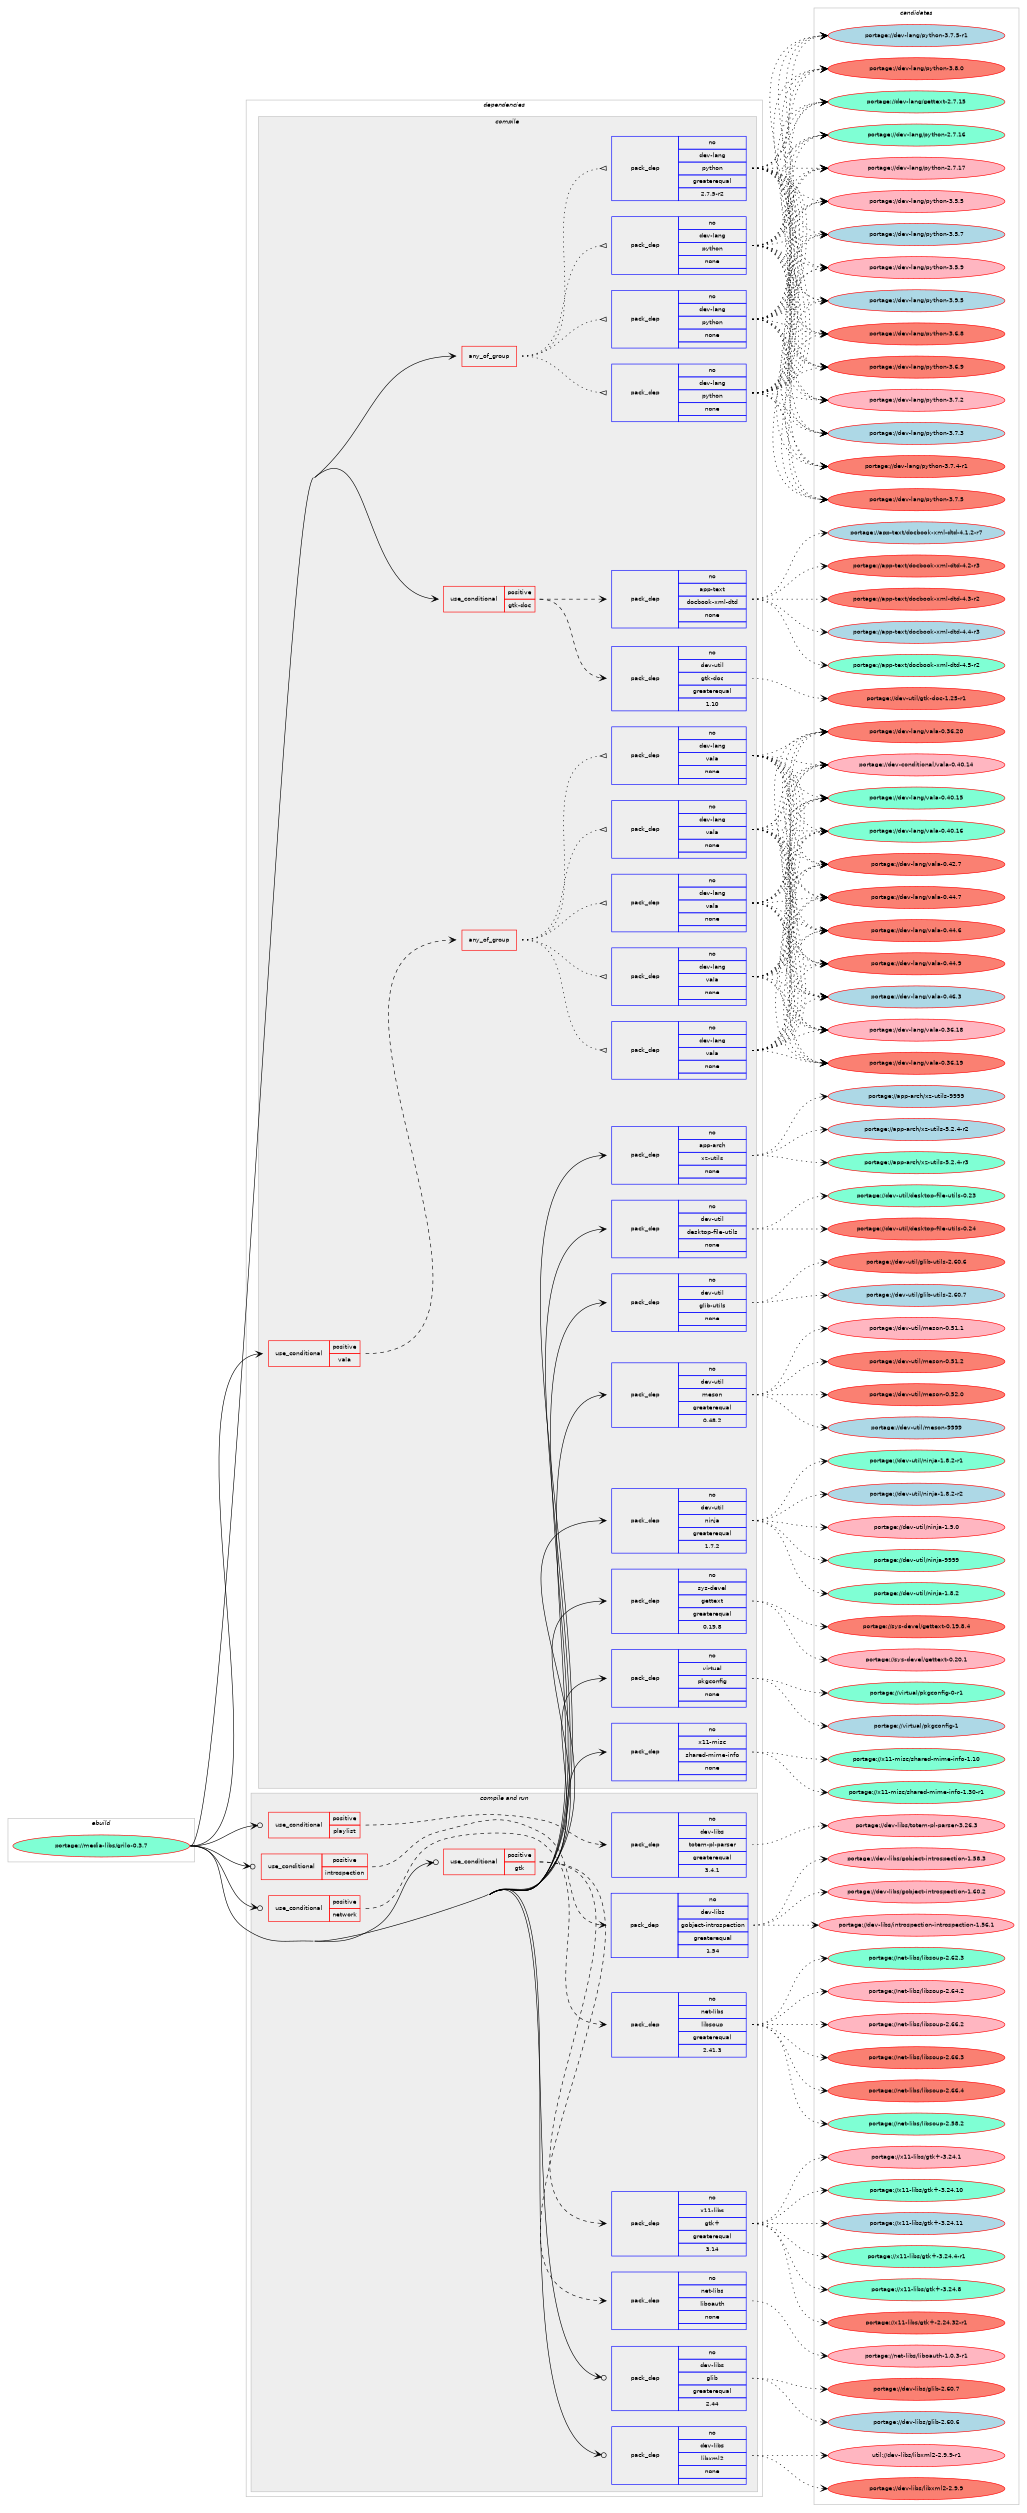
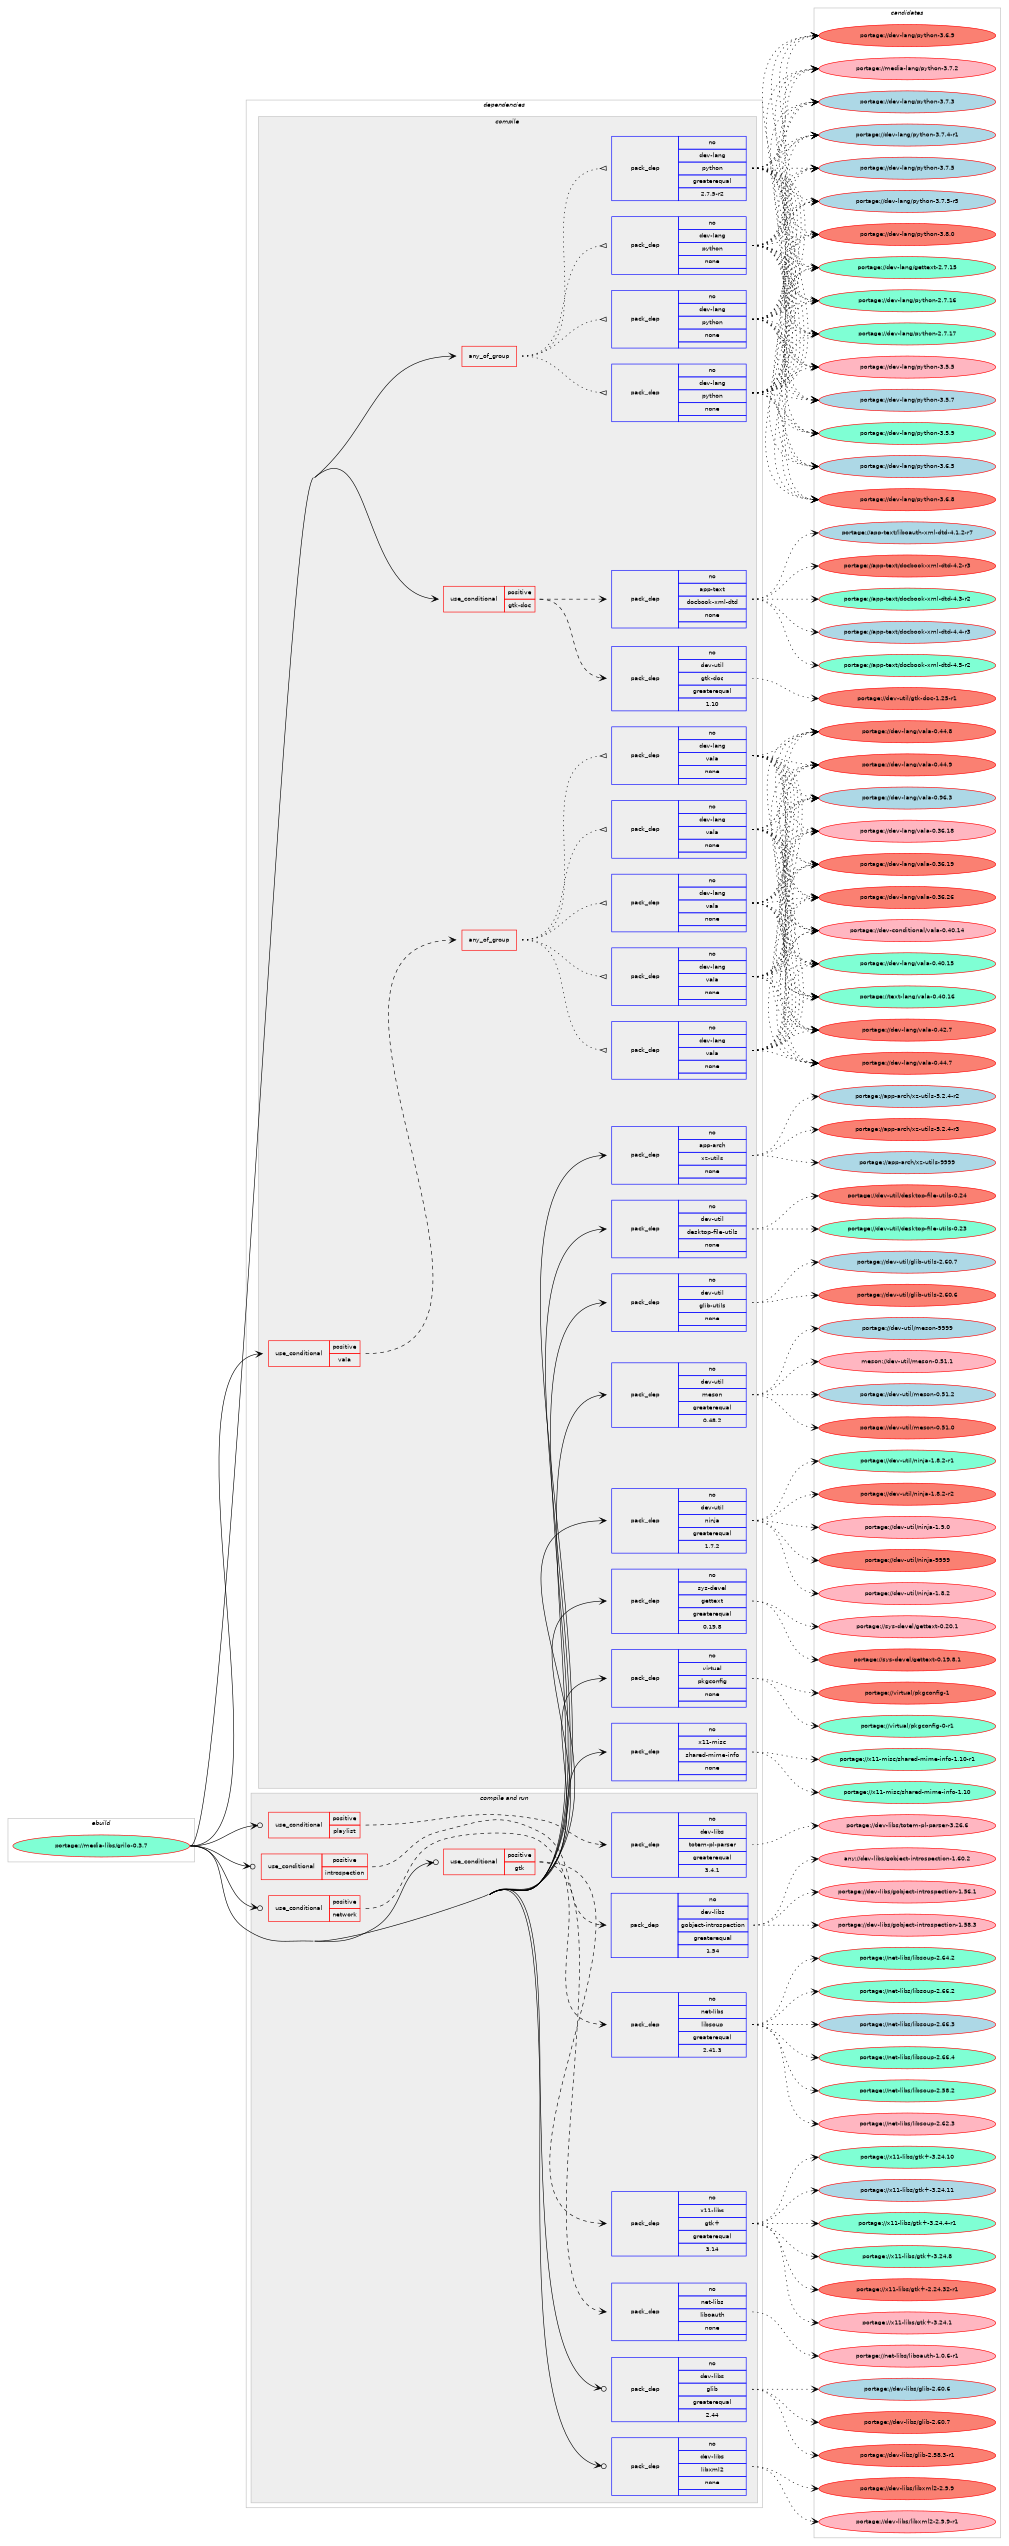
(916, 36) -> (907, 201)
(916, 168) -> (907, 334)
(916, 268) -> (907, 433)
(916, 301) -> (907, 467)
(916, 400) -> (907, 69)
(916, 467) -> (907, 135)
(916, 500) -> (907, 168)
(916, 533) -> (907, 533)
(916, 599) -> (907, 599)
(916, 732) -> (907, 898)
(916, 831) -> (907, 997)
(916, 931) -> (907, 732)
(916, 997) -> (907, 798)
(916, 1163) -> (907, 1130)
(916, 1328) -> (907, 1362)
(916, 1362) -> (907, 1395)
(916, 1395) -> (907, 1428)
(916, 1494) -> (907, 1494)
(916, 1561) -> (907, 1561)
(916, 1594) -> (907, 1594)
(916, 1627) -> (907, 1660)
(916, 1726) -> (907, 1693)
(916, 1793) -> (907, 1759)
(916, 1826) -> (907, 1826)
(916, 1892) -> (907, 1859)
(916, 1925) -> (907, 1892)
(916, 1958) -> (907, 2124)
(916, 1991) -> (907, 1958)
(916, 2025) -> (907, 1991)
(916, 2058) -> (907, 2025)
(916, 2091) -> (907, 2058)
(916, 2356) -> (907, 2356)
none -> (907, 2456)
(916, 2456) -> (907, 2522)
